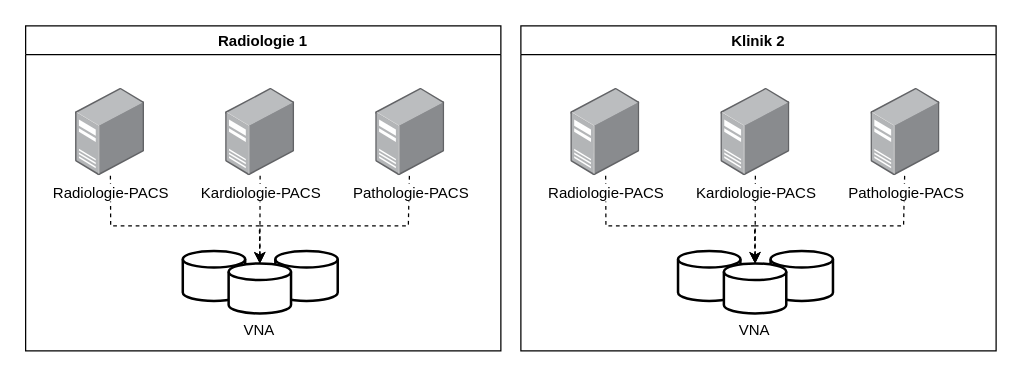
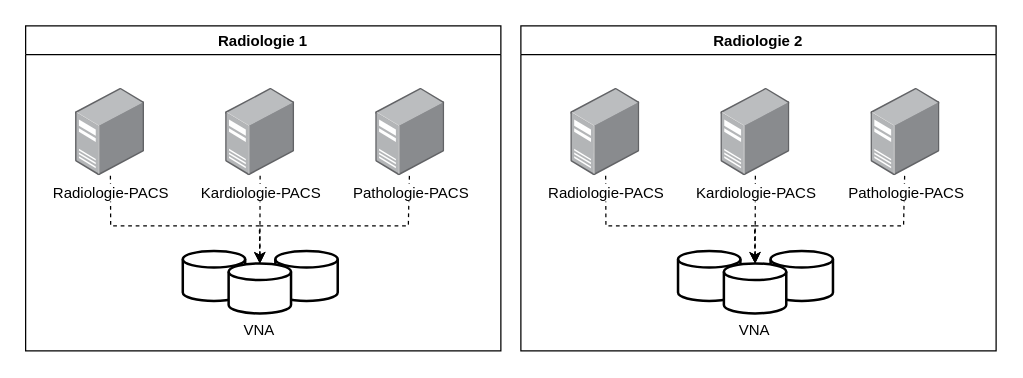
(758, 41) -> (758, 41)
